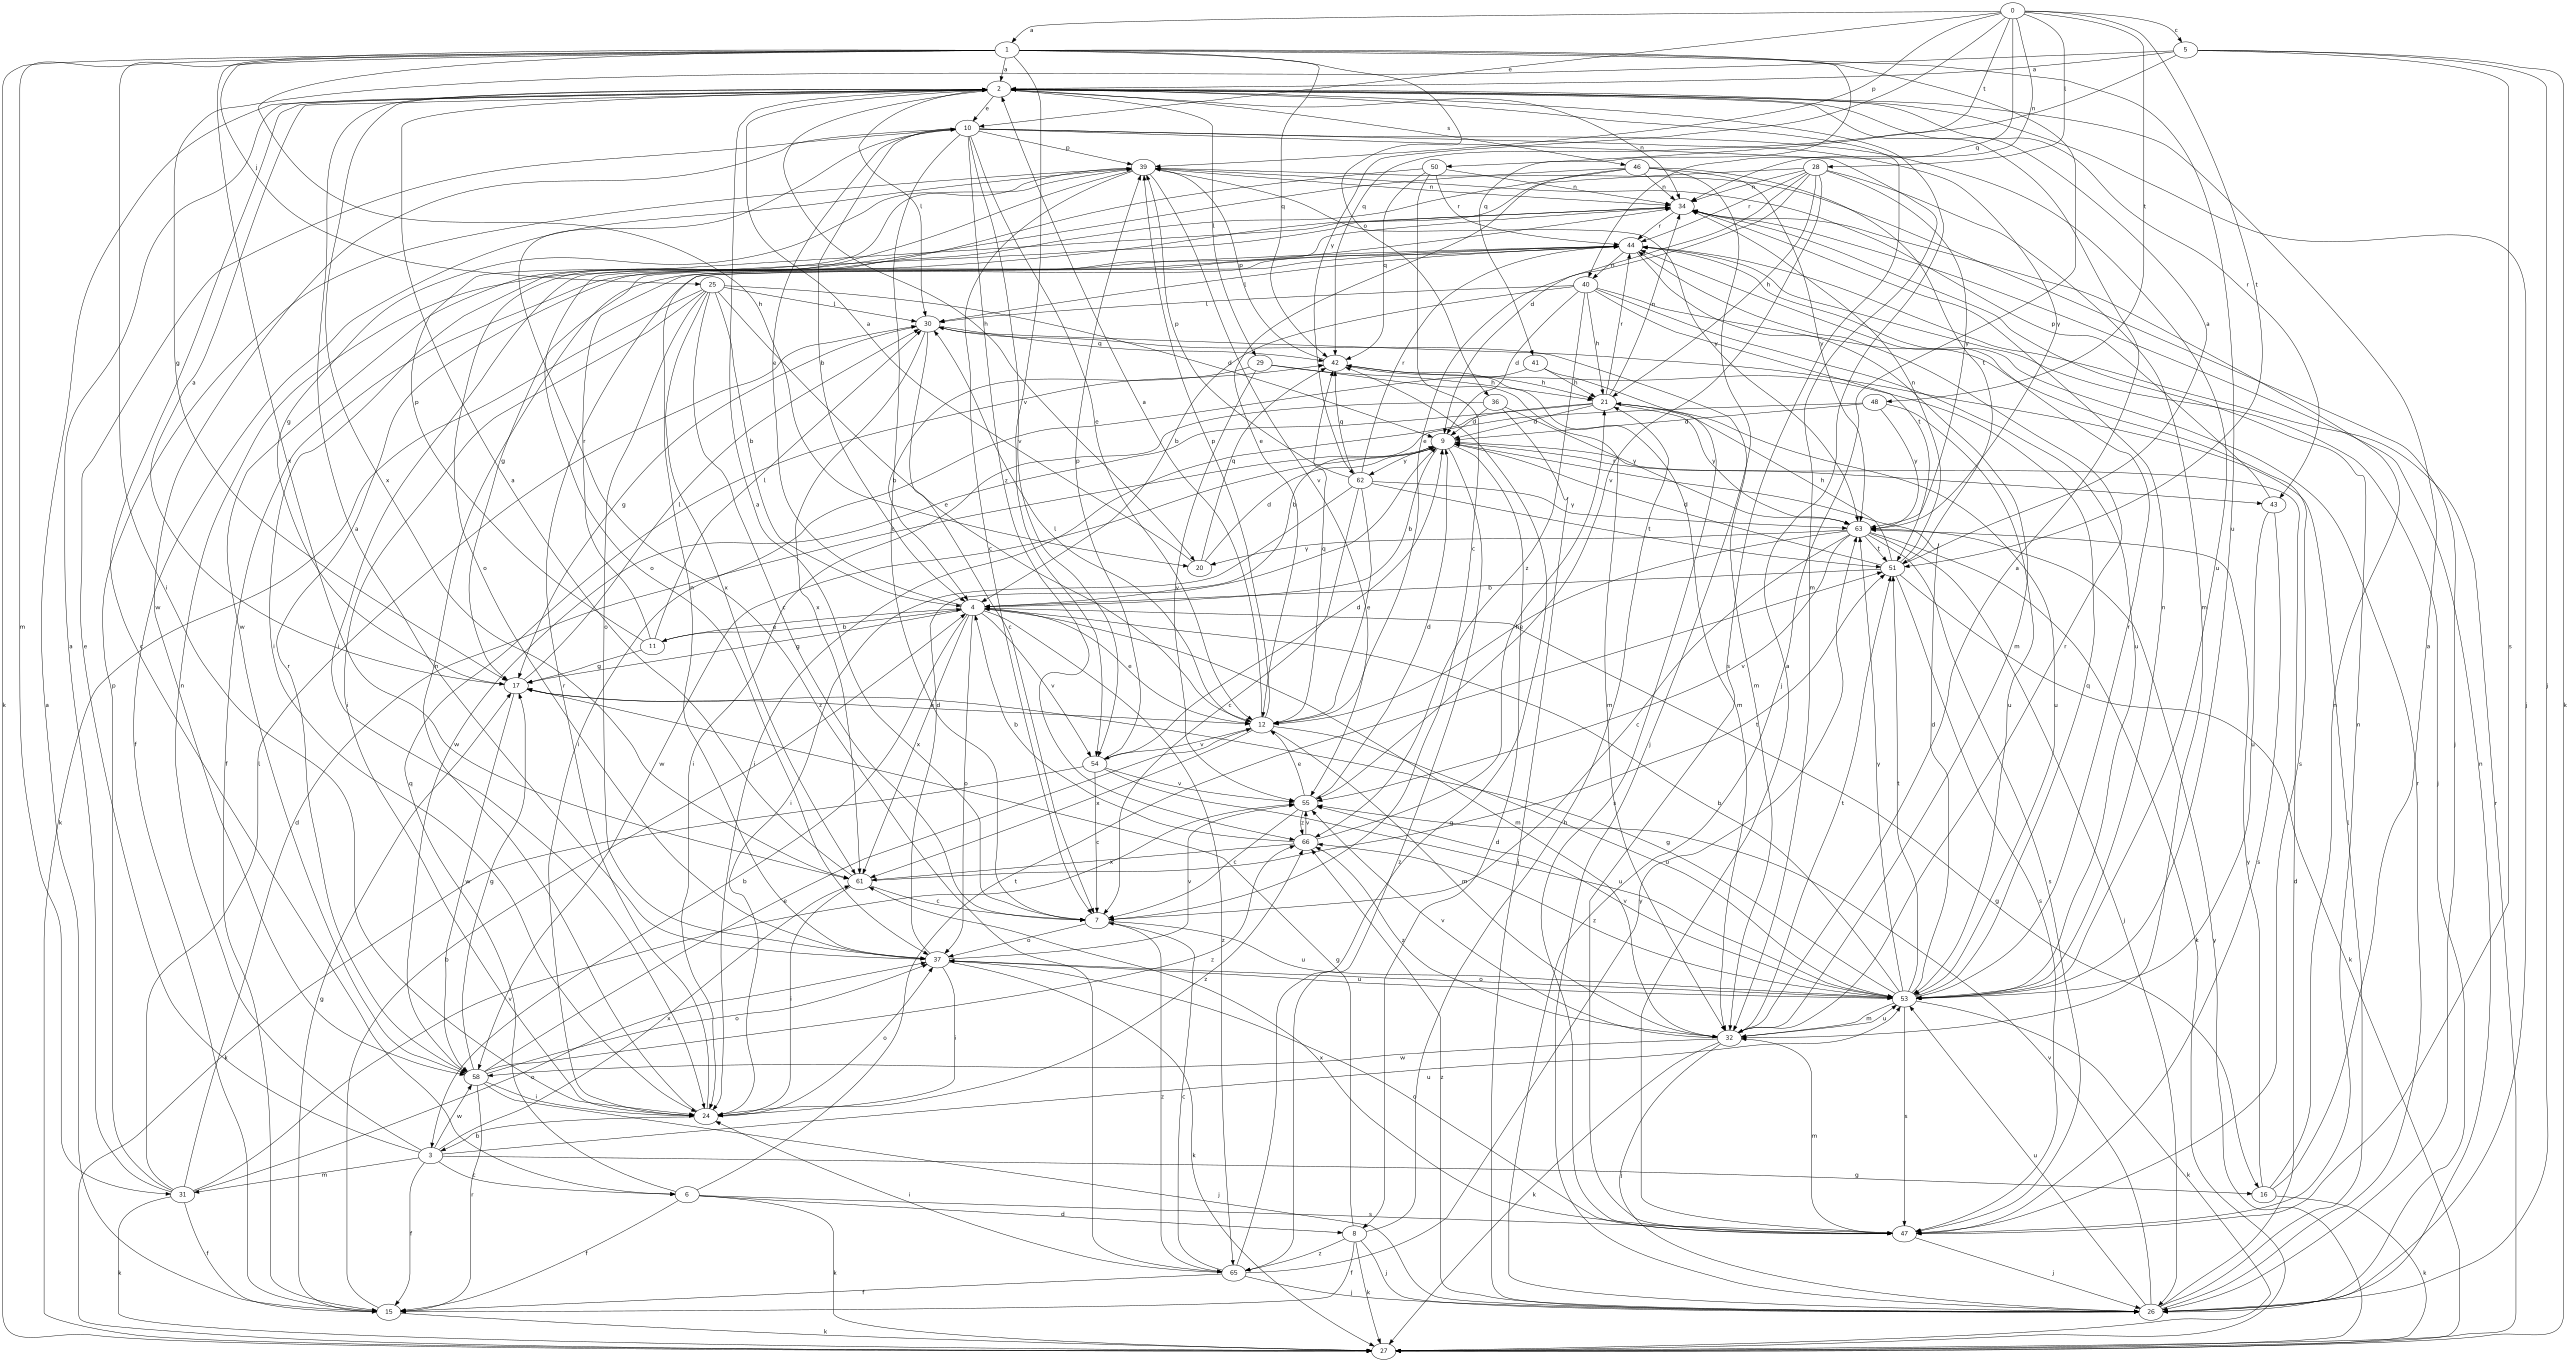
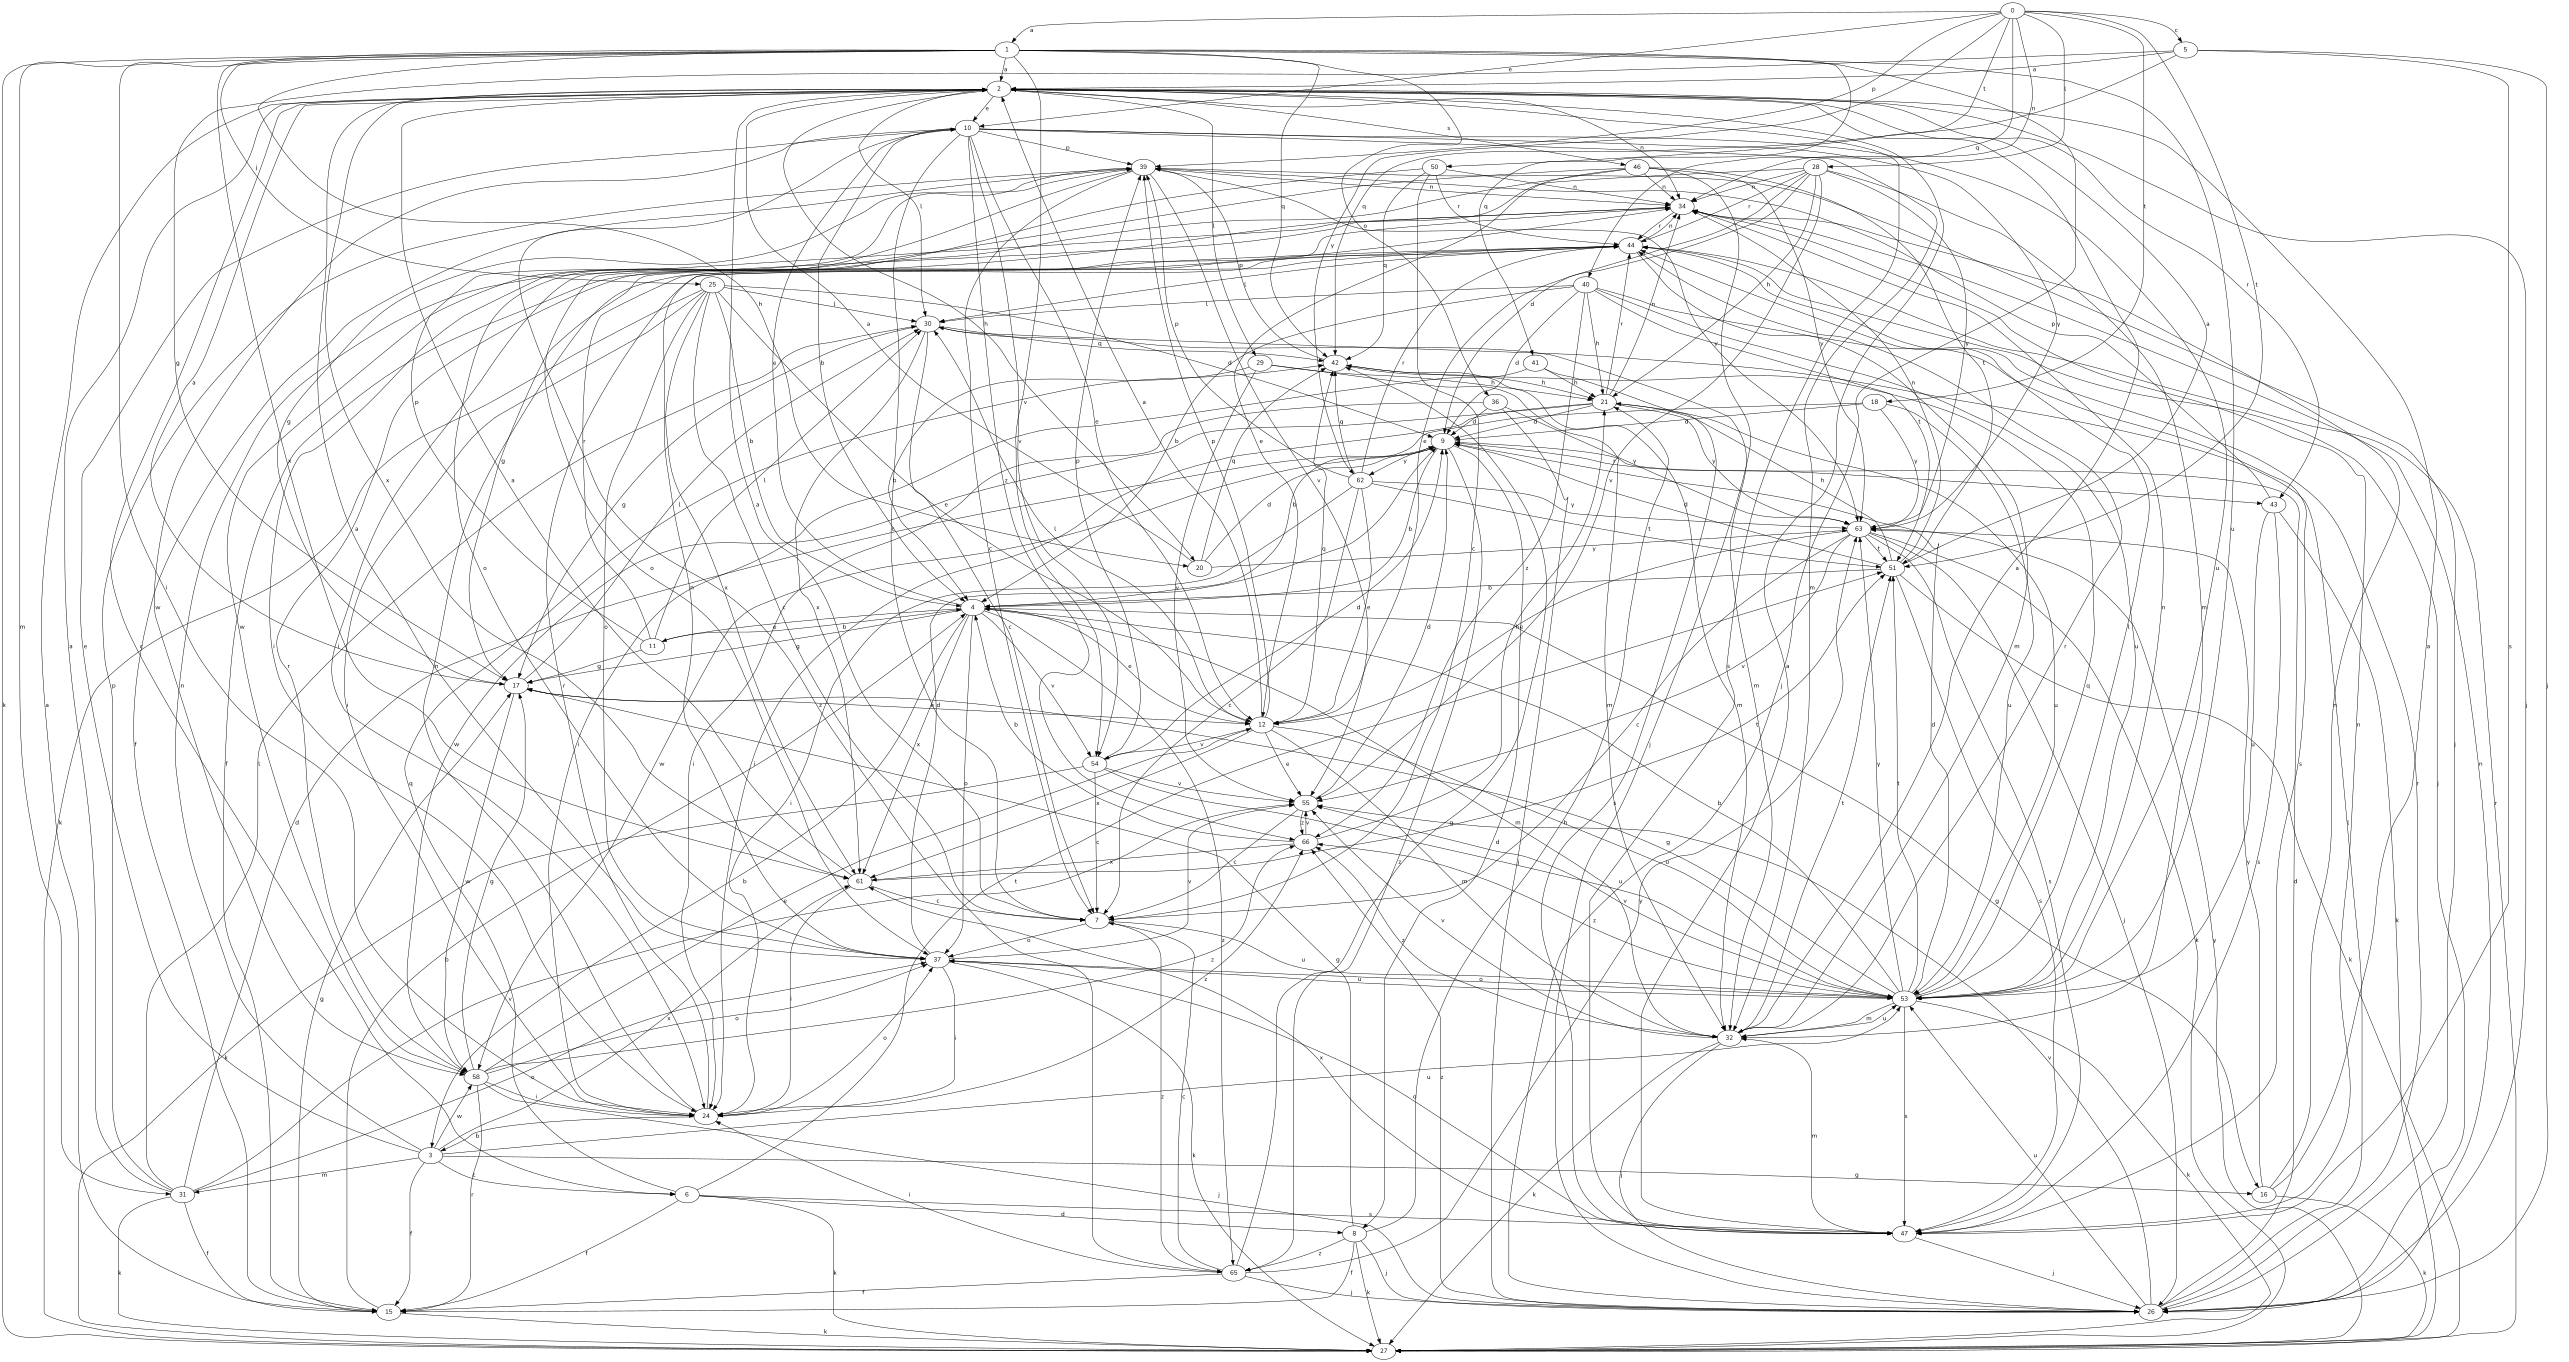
(1614, 260) -> (1659, 231)
(1875, 402) -> (1875, 402)
(1530, 539) -> (1527, 549)
(2129, 627) -> (2129, 627)
(1294, 762) -> (1281, 763)
(1105, 1068) -> none
(2564, 1100) -> (2427, 1324)
